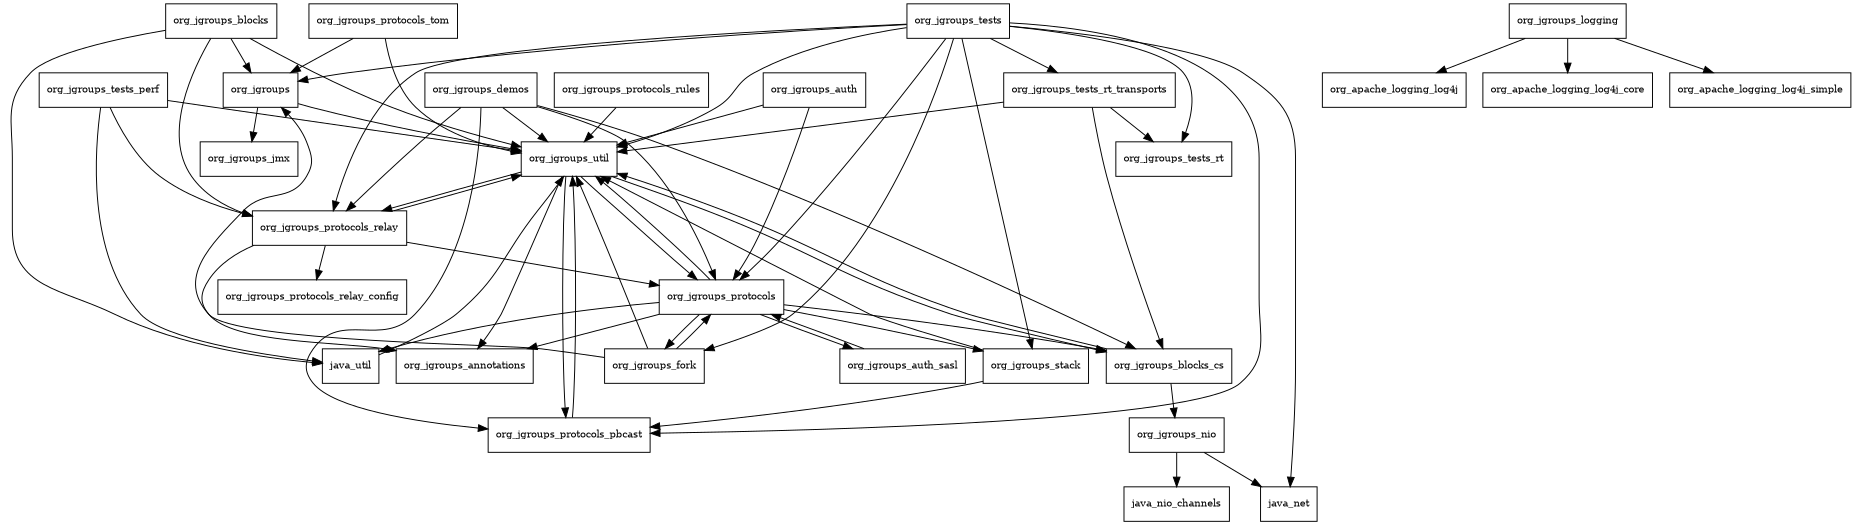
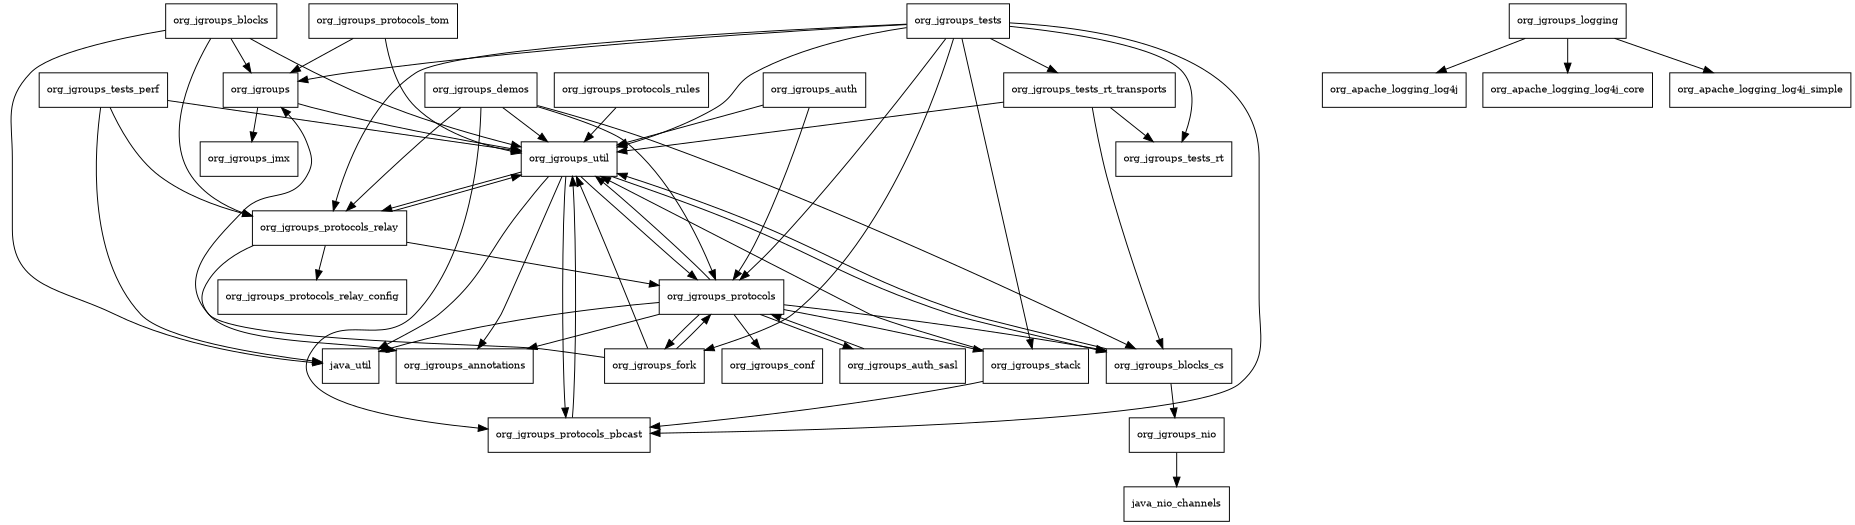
(484, 287) -> (479, 272)
none -> (772, 366)
(1289, 504) -> none
